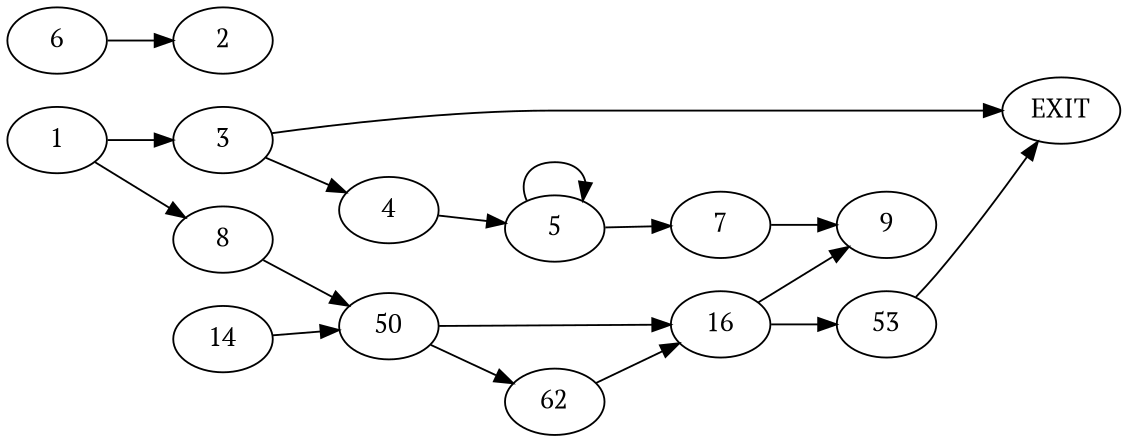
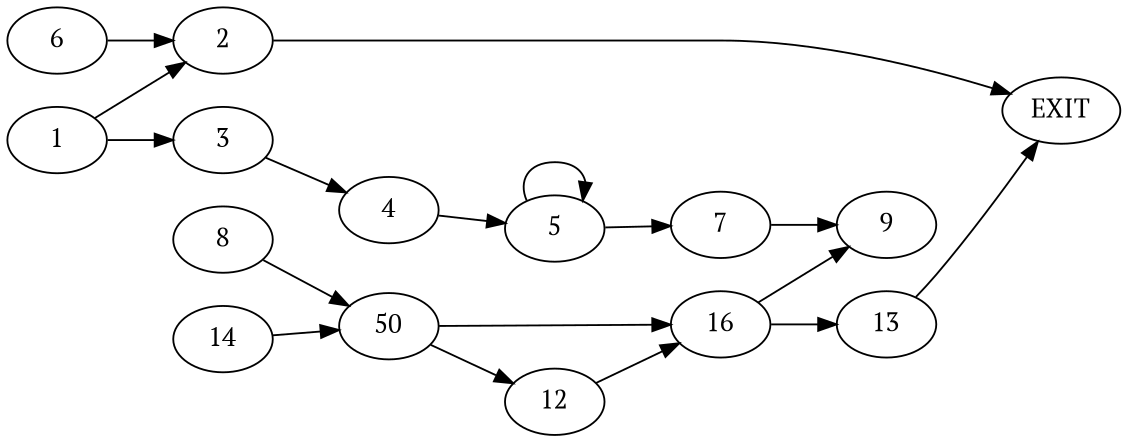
(627, 111) -> (635, 41)
(132, 185) -> (132, 95)
(887, 324) -> (887, 324)
(555, 402) -> (555, 402)
